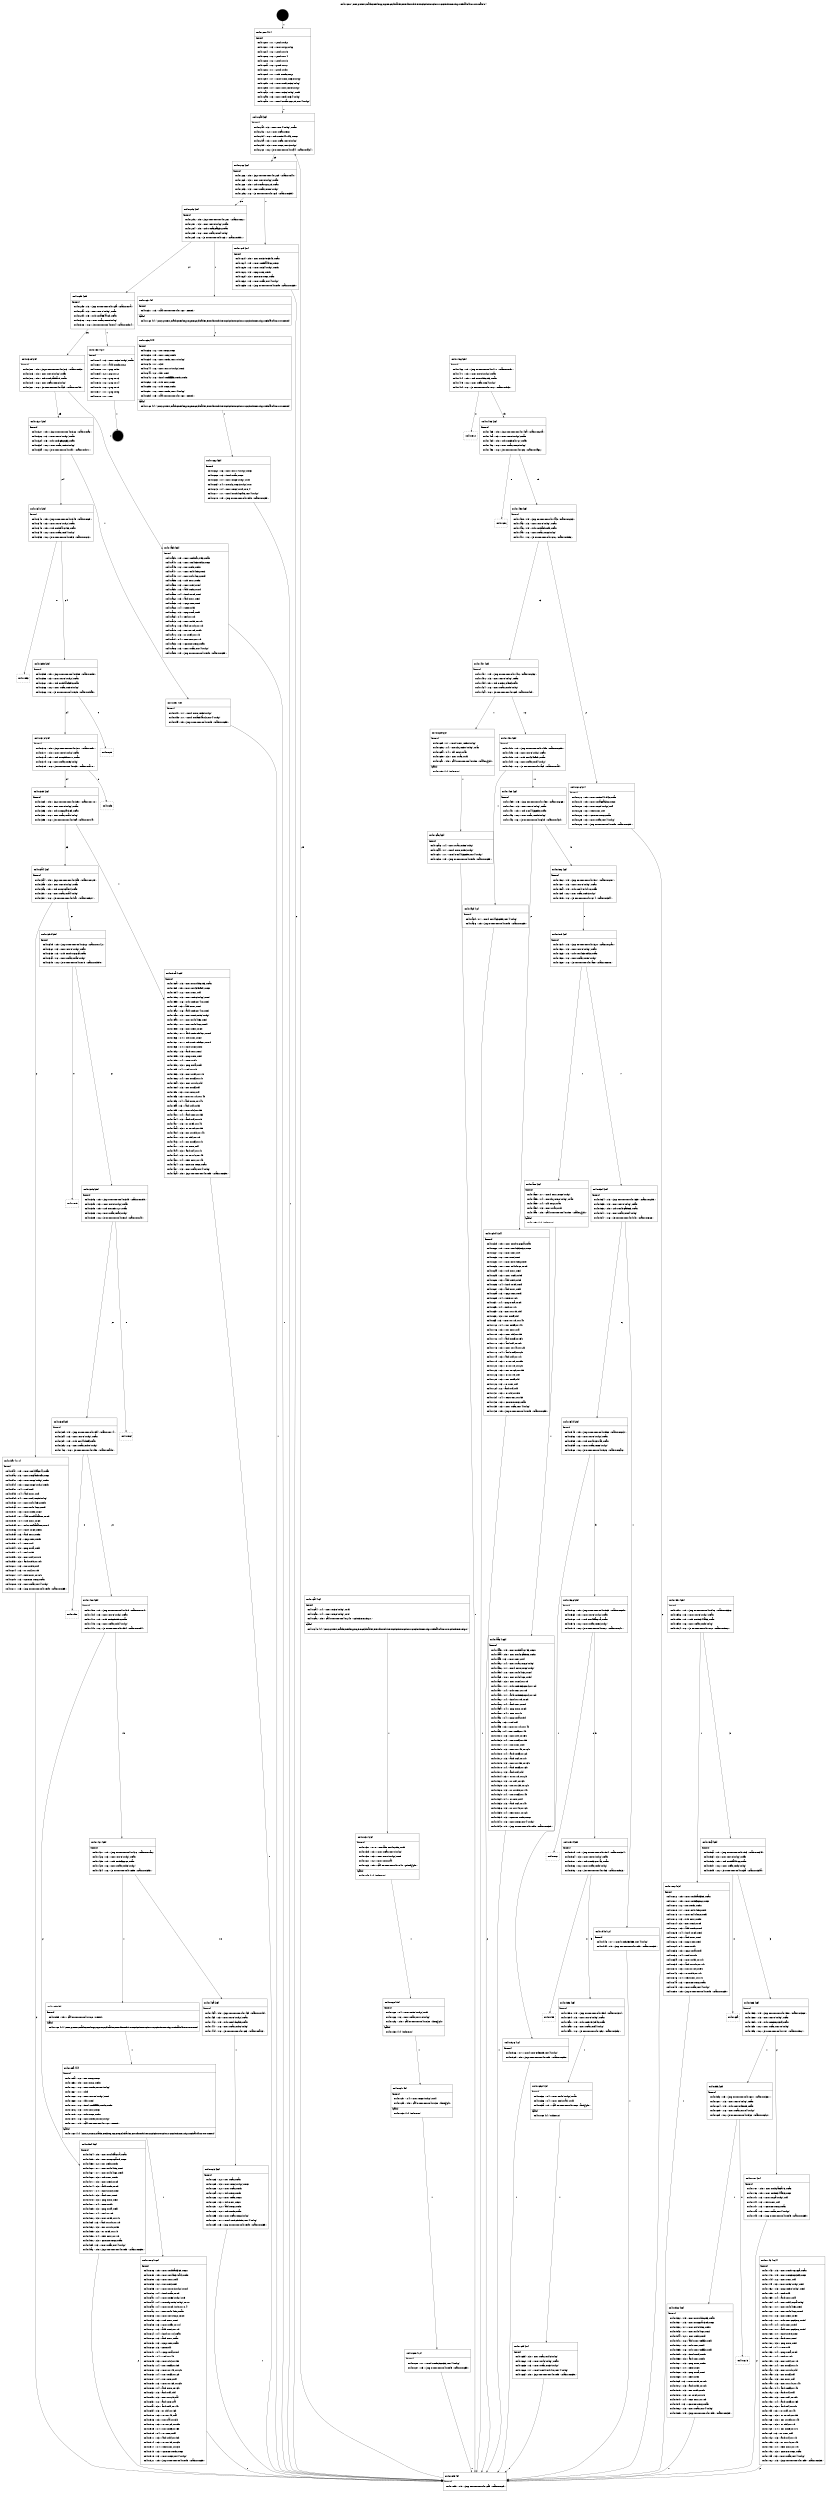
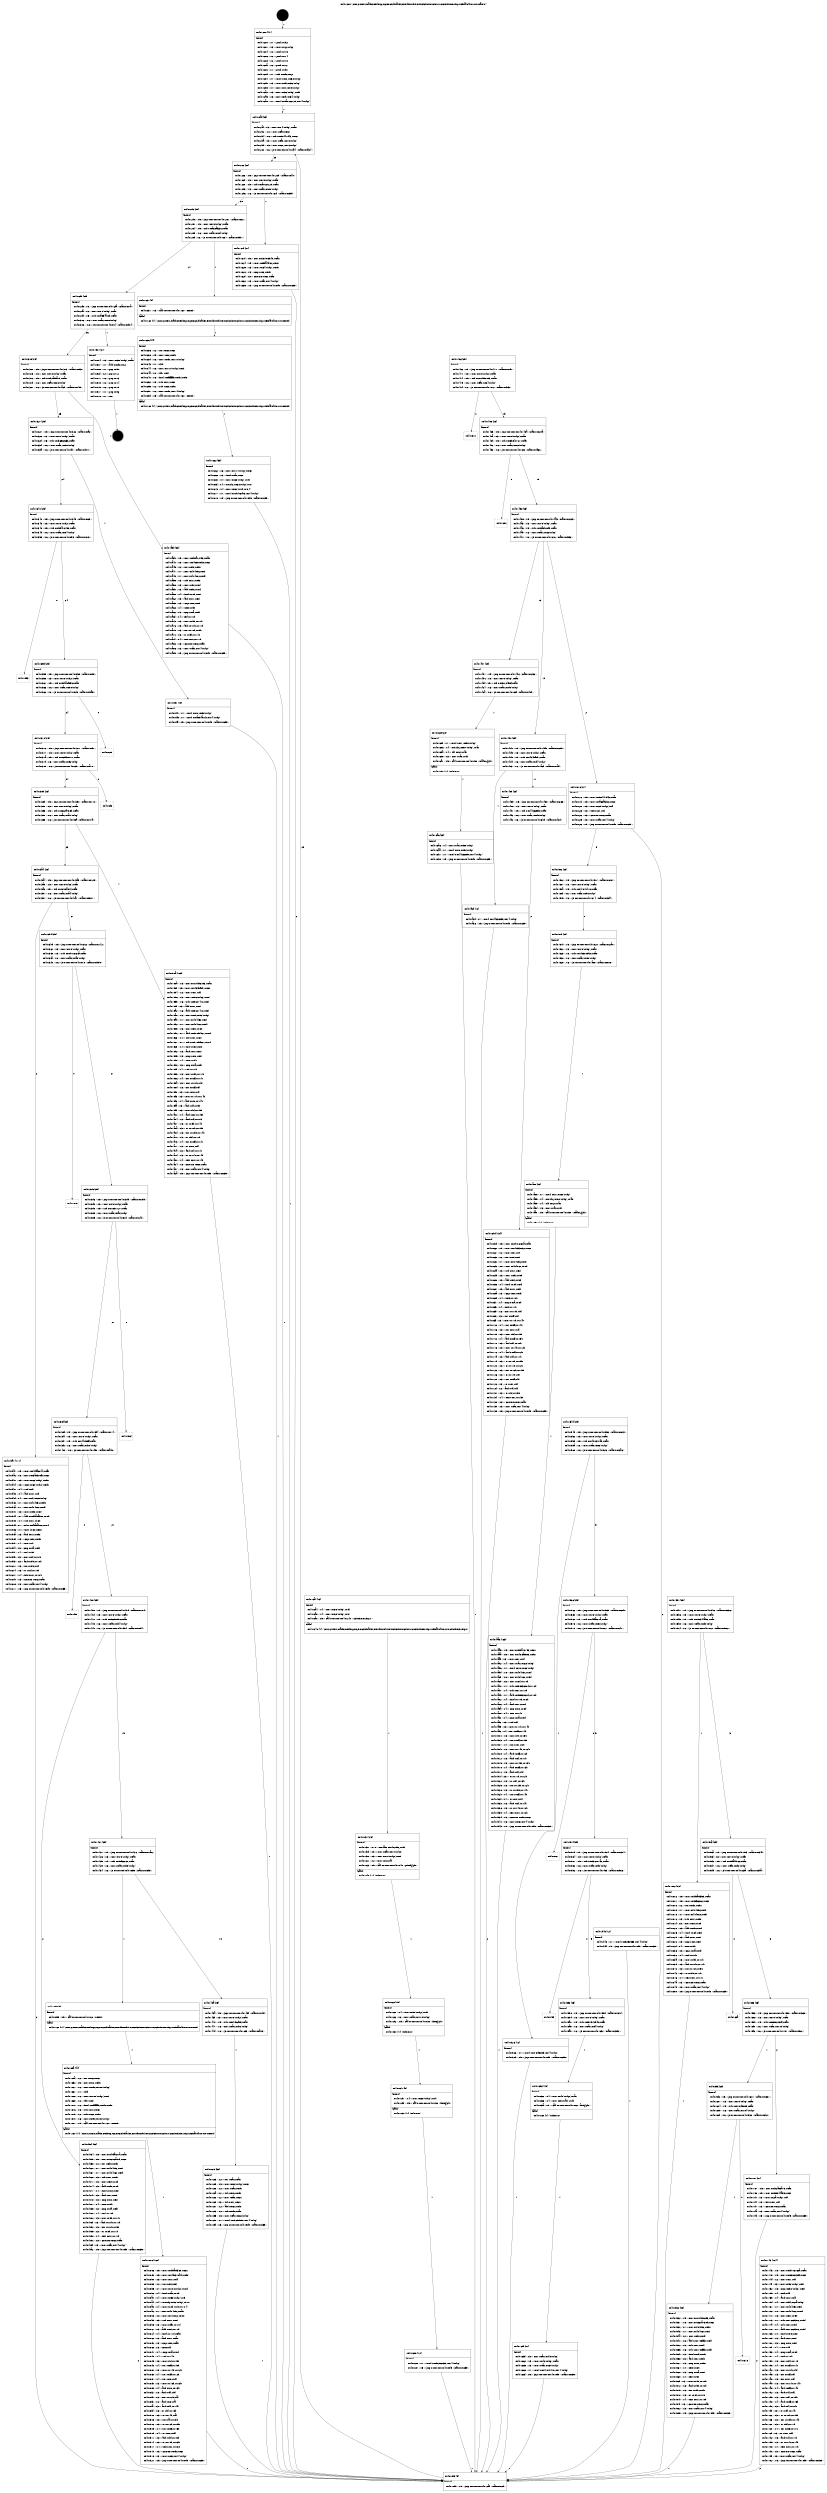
(519, 715) -> (543, 637)
(558, 844) -> (592, 847)
(624, 1204) -> none
